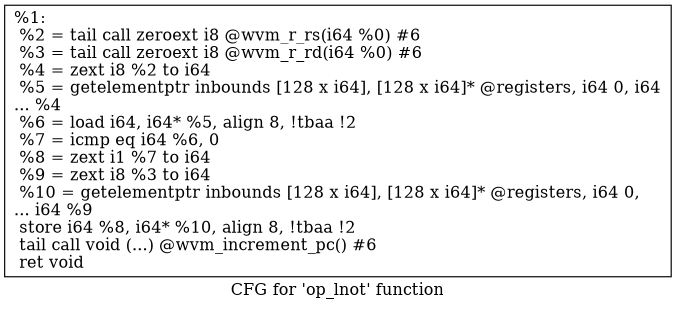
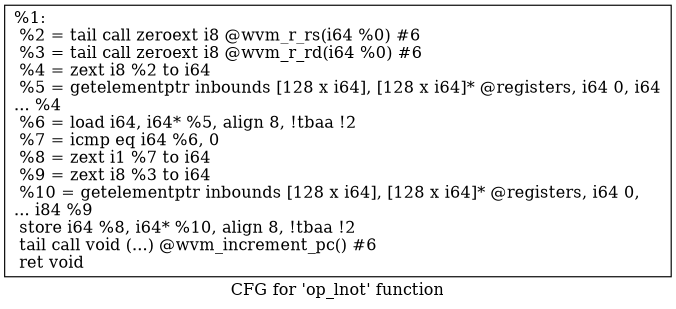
(54, 210) -> (54, 210)
